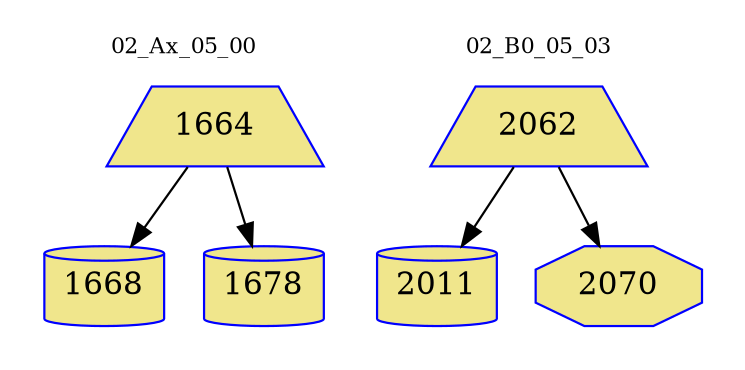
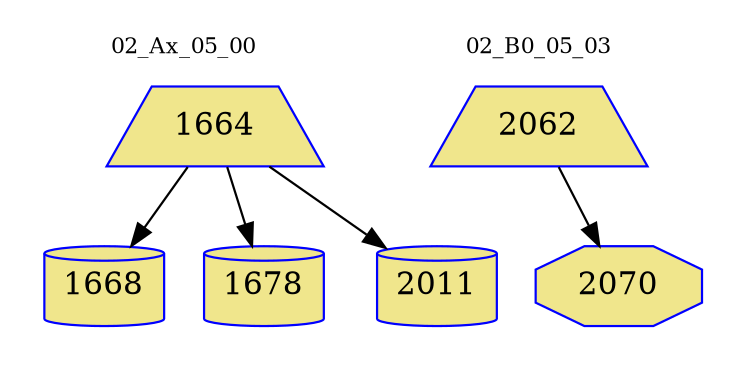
(494, 197) -> (318, 201)
